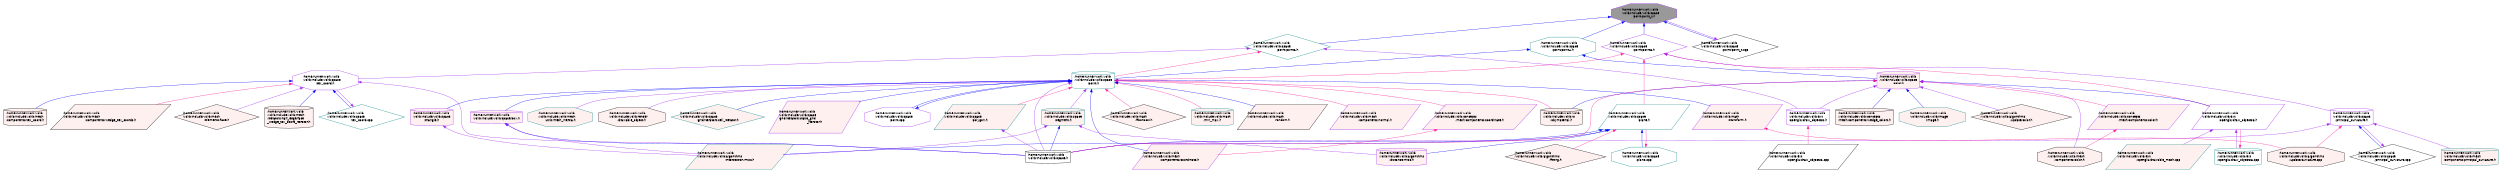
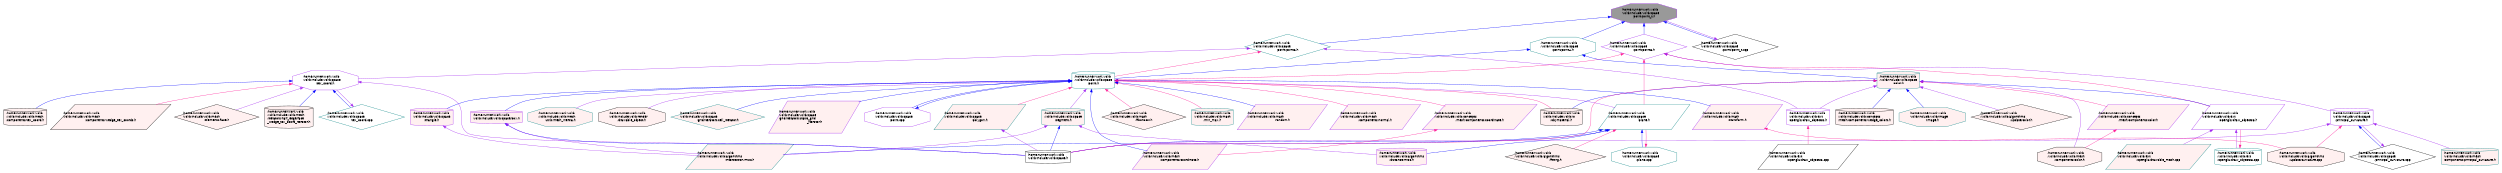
(1898, 80) -> (1898, 80)
(1035, 109) -> (1492, 93)
(1282, 117) -> (1282, 117)
